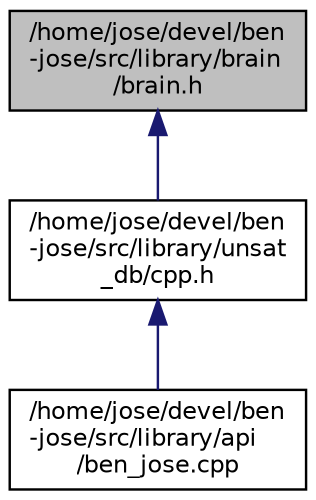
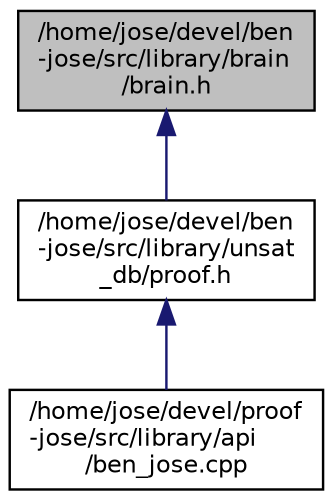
(158, 250) -> (166, 250)
(158, 440) -> (166, 440)
